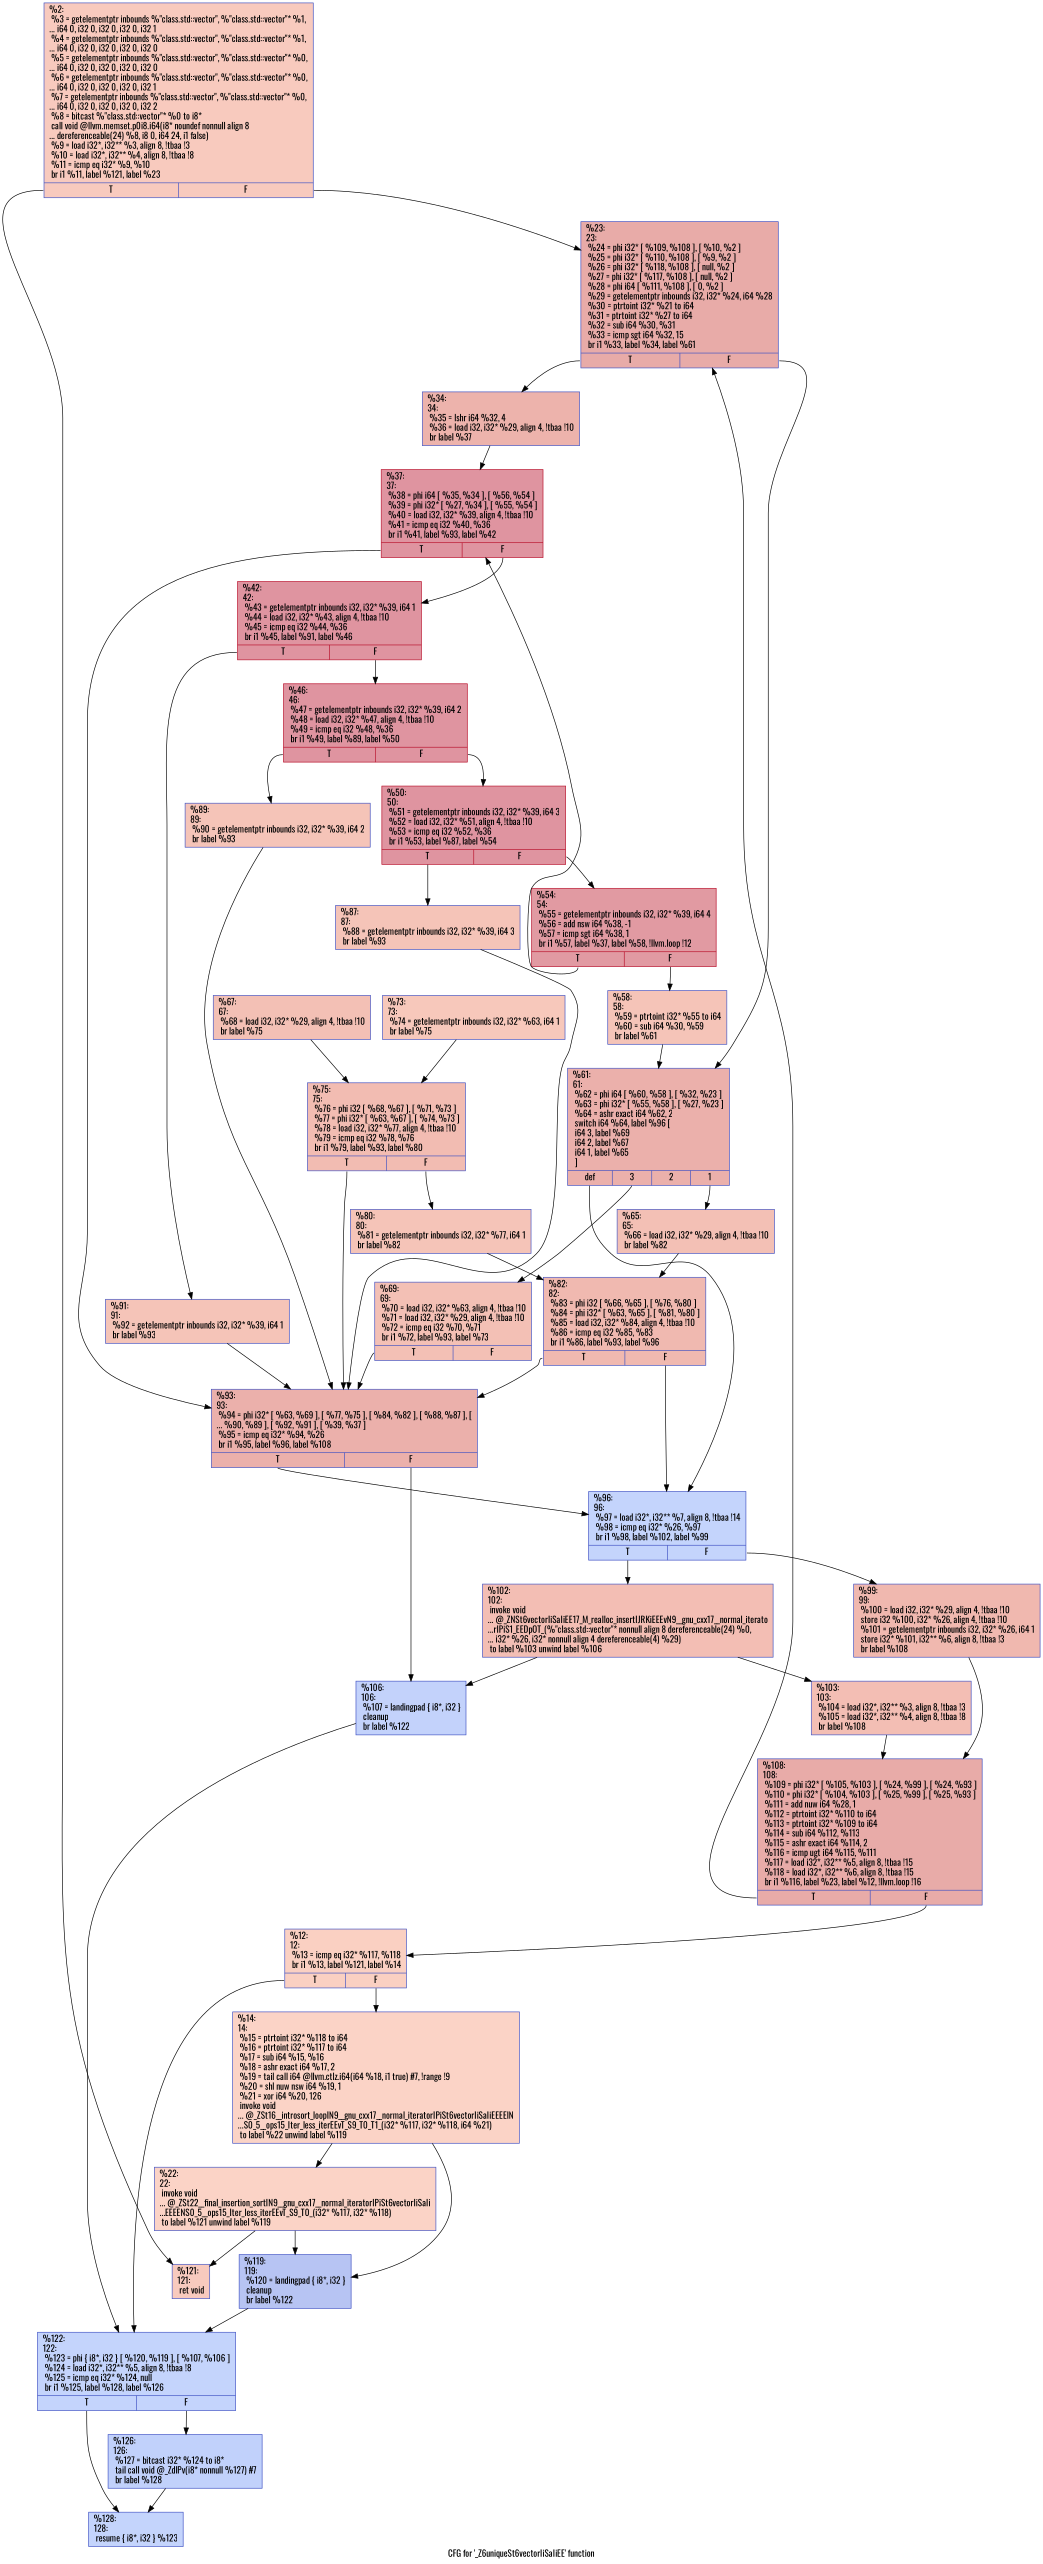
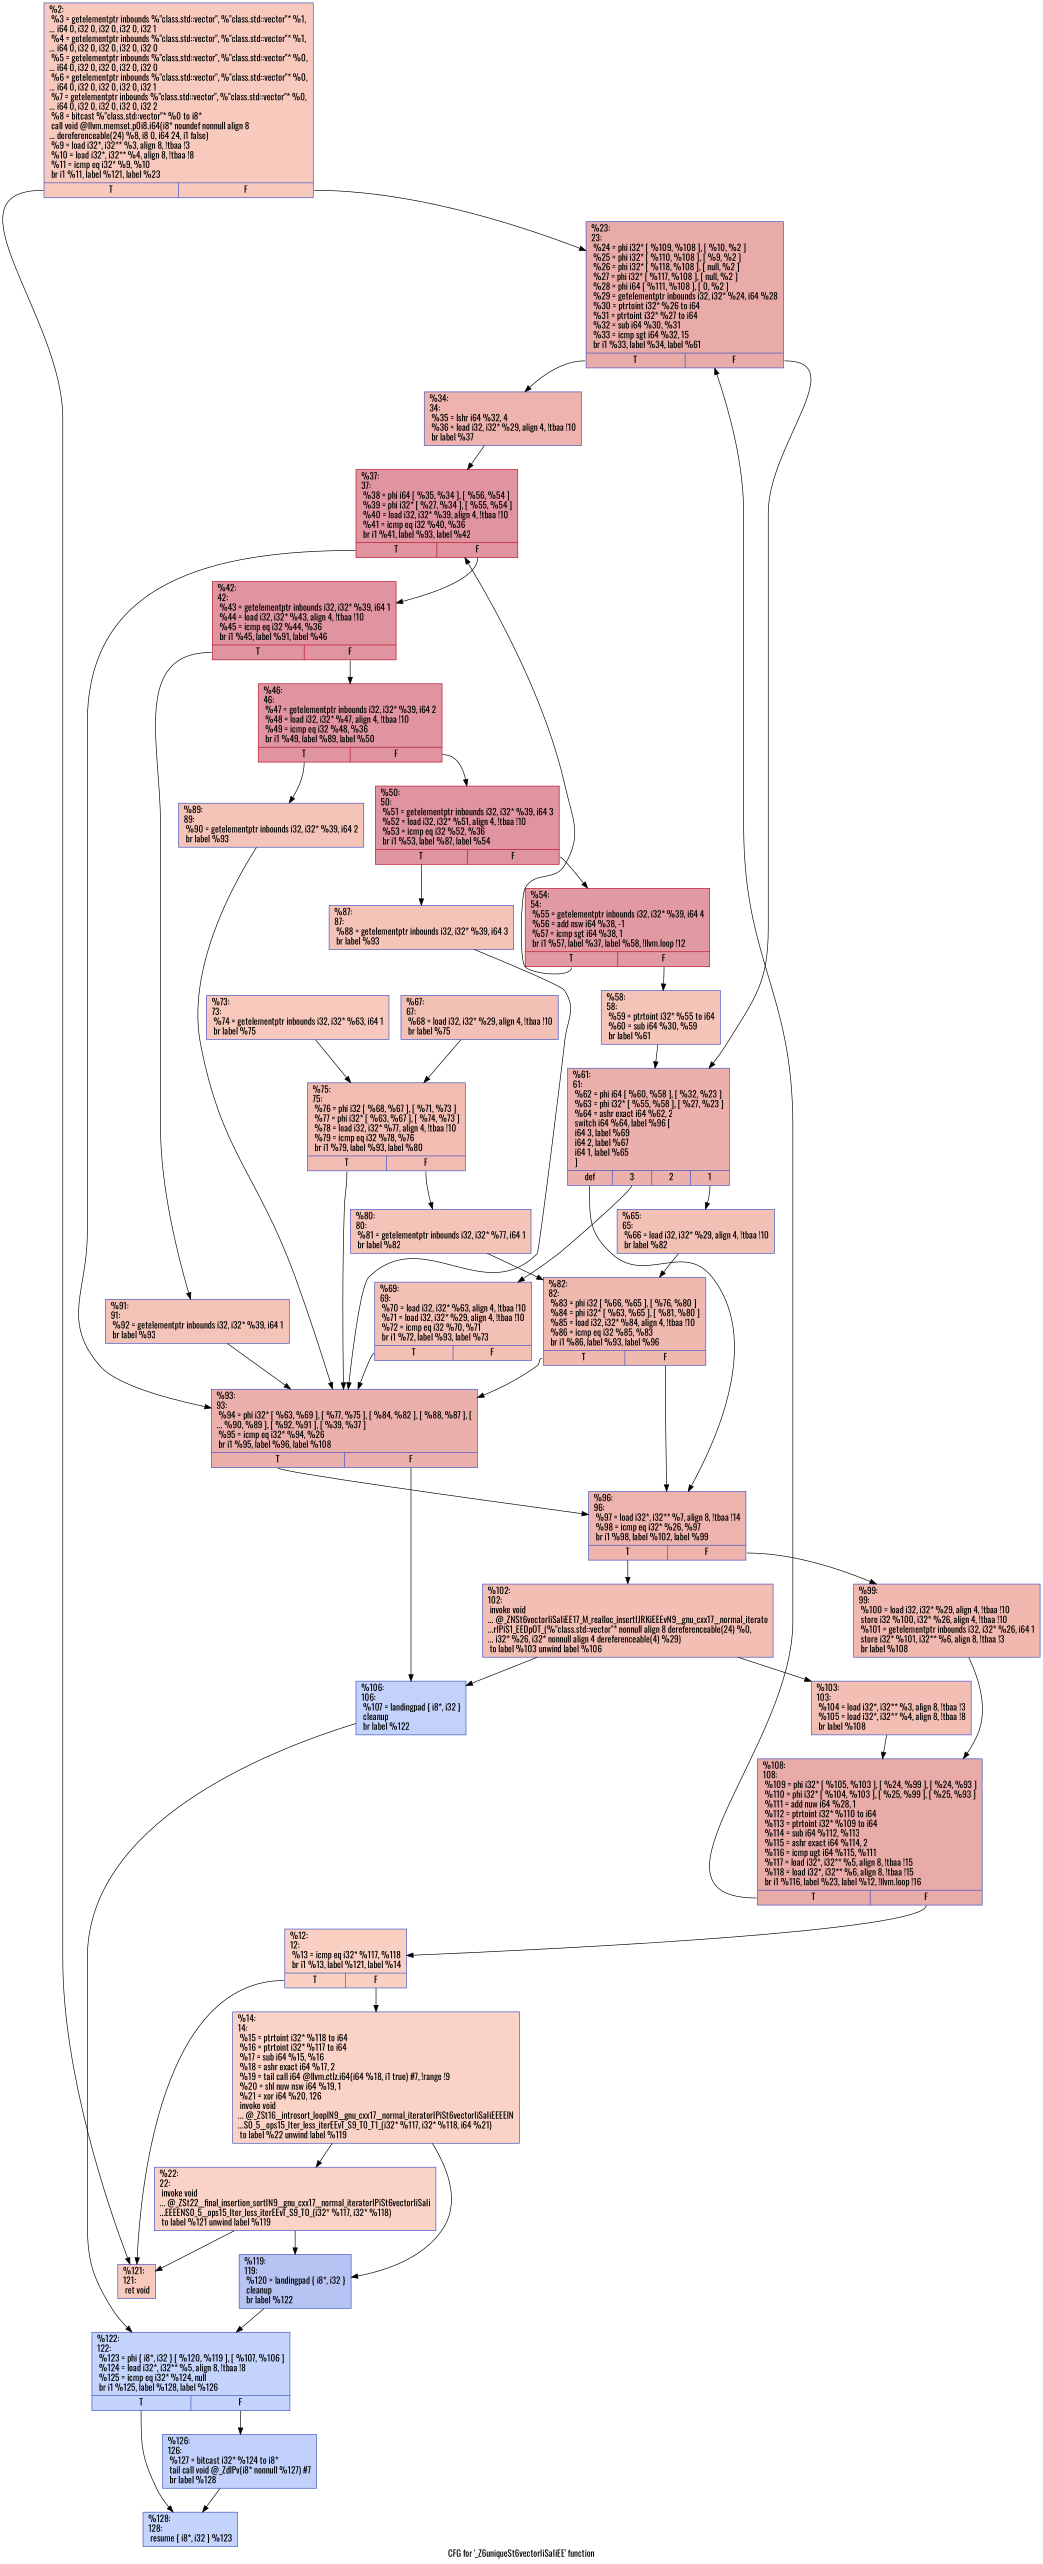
(640, 306) -> (646, 306)
(667, 1526) -> (667, 1526)
(152, 2120) -> (167, 2090)
